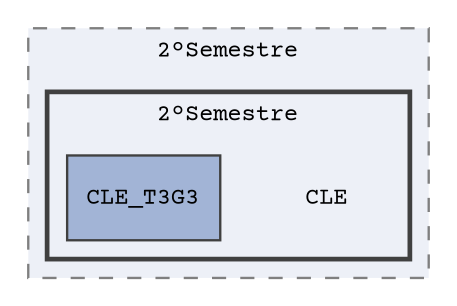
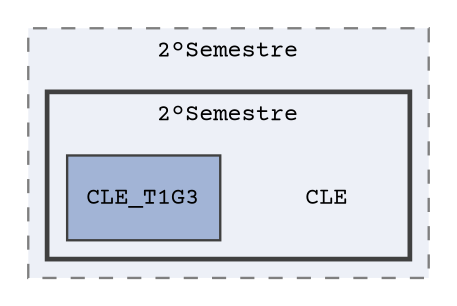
(144, 198) -> (144, 198)
